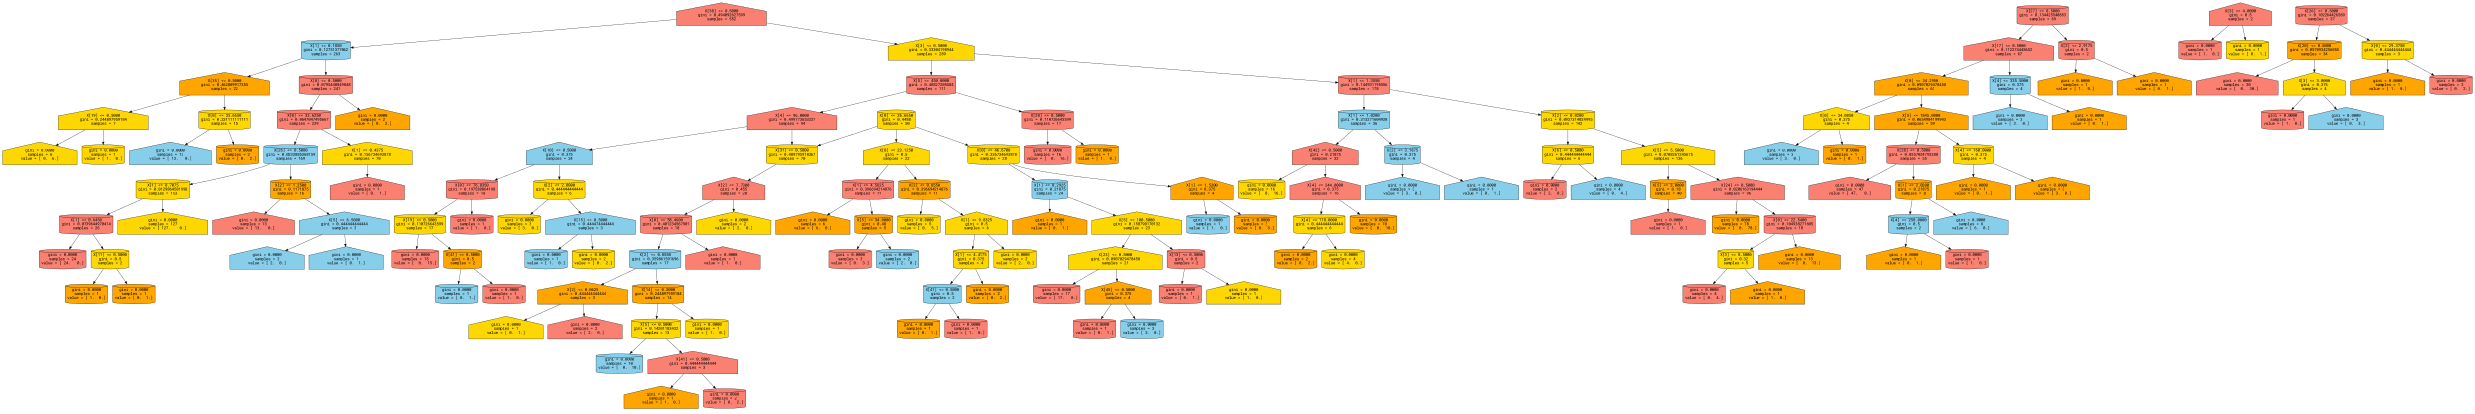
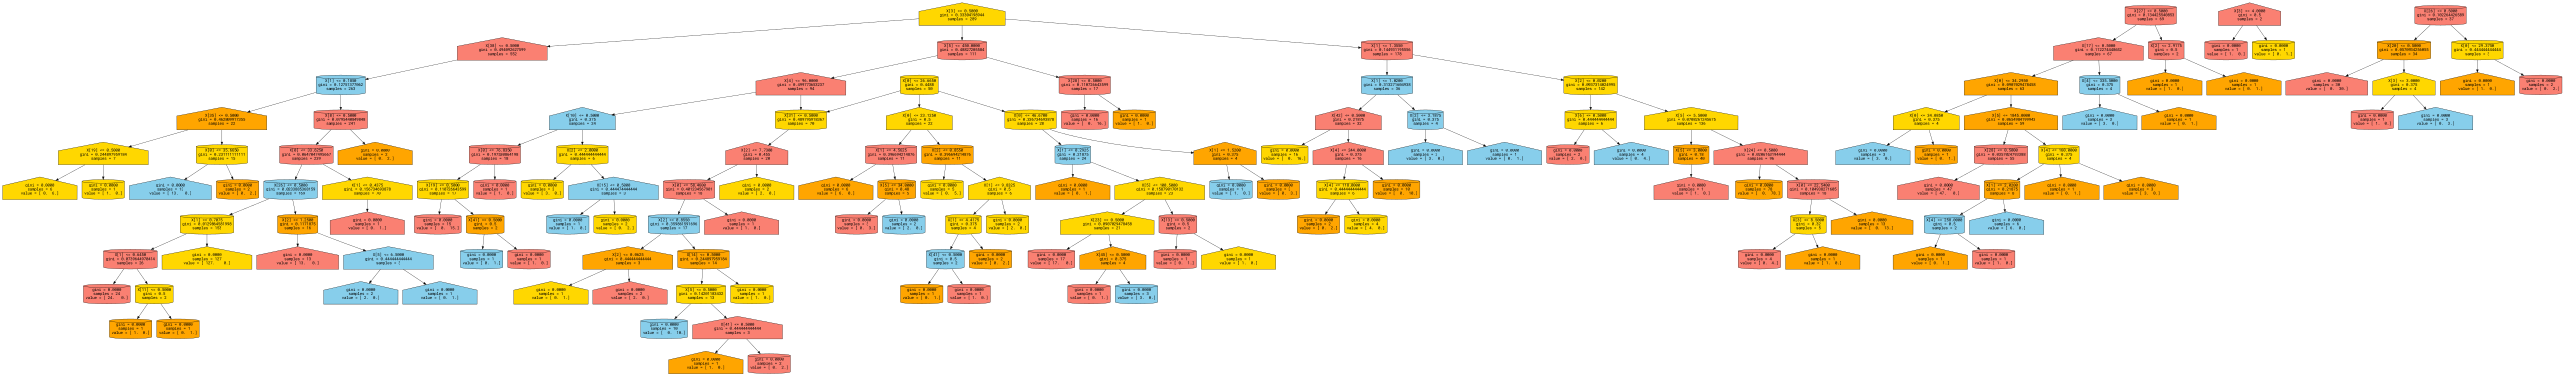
(831, 33) -> (734, 32)
(1913, 171) -> (2032, 171)
